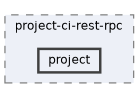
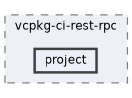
(69, 27) -> (66, 27)
